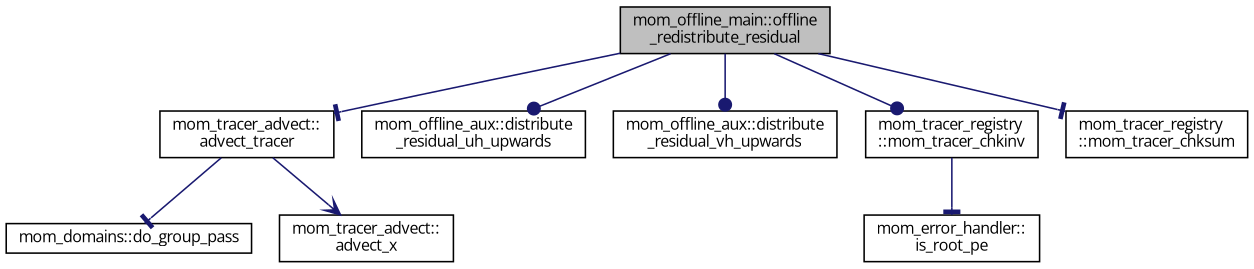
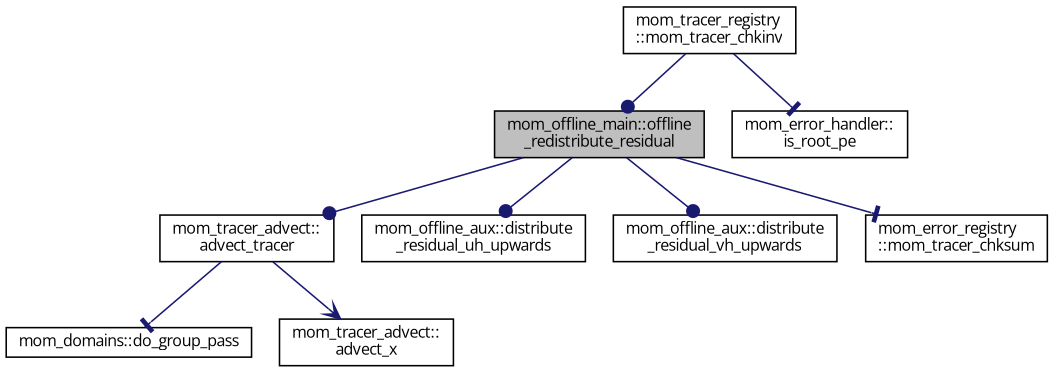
(833, 80) -> (659, 78)
(481, 82) -> (429, 185)
(1157, 134) -> (957, 238)
